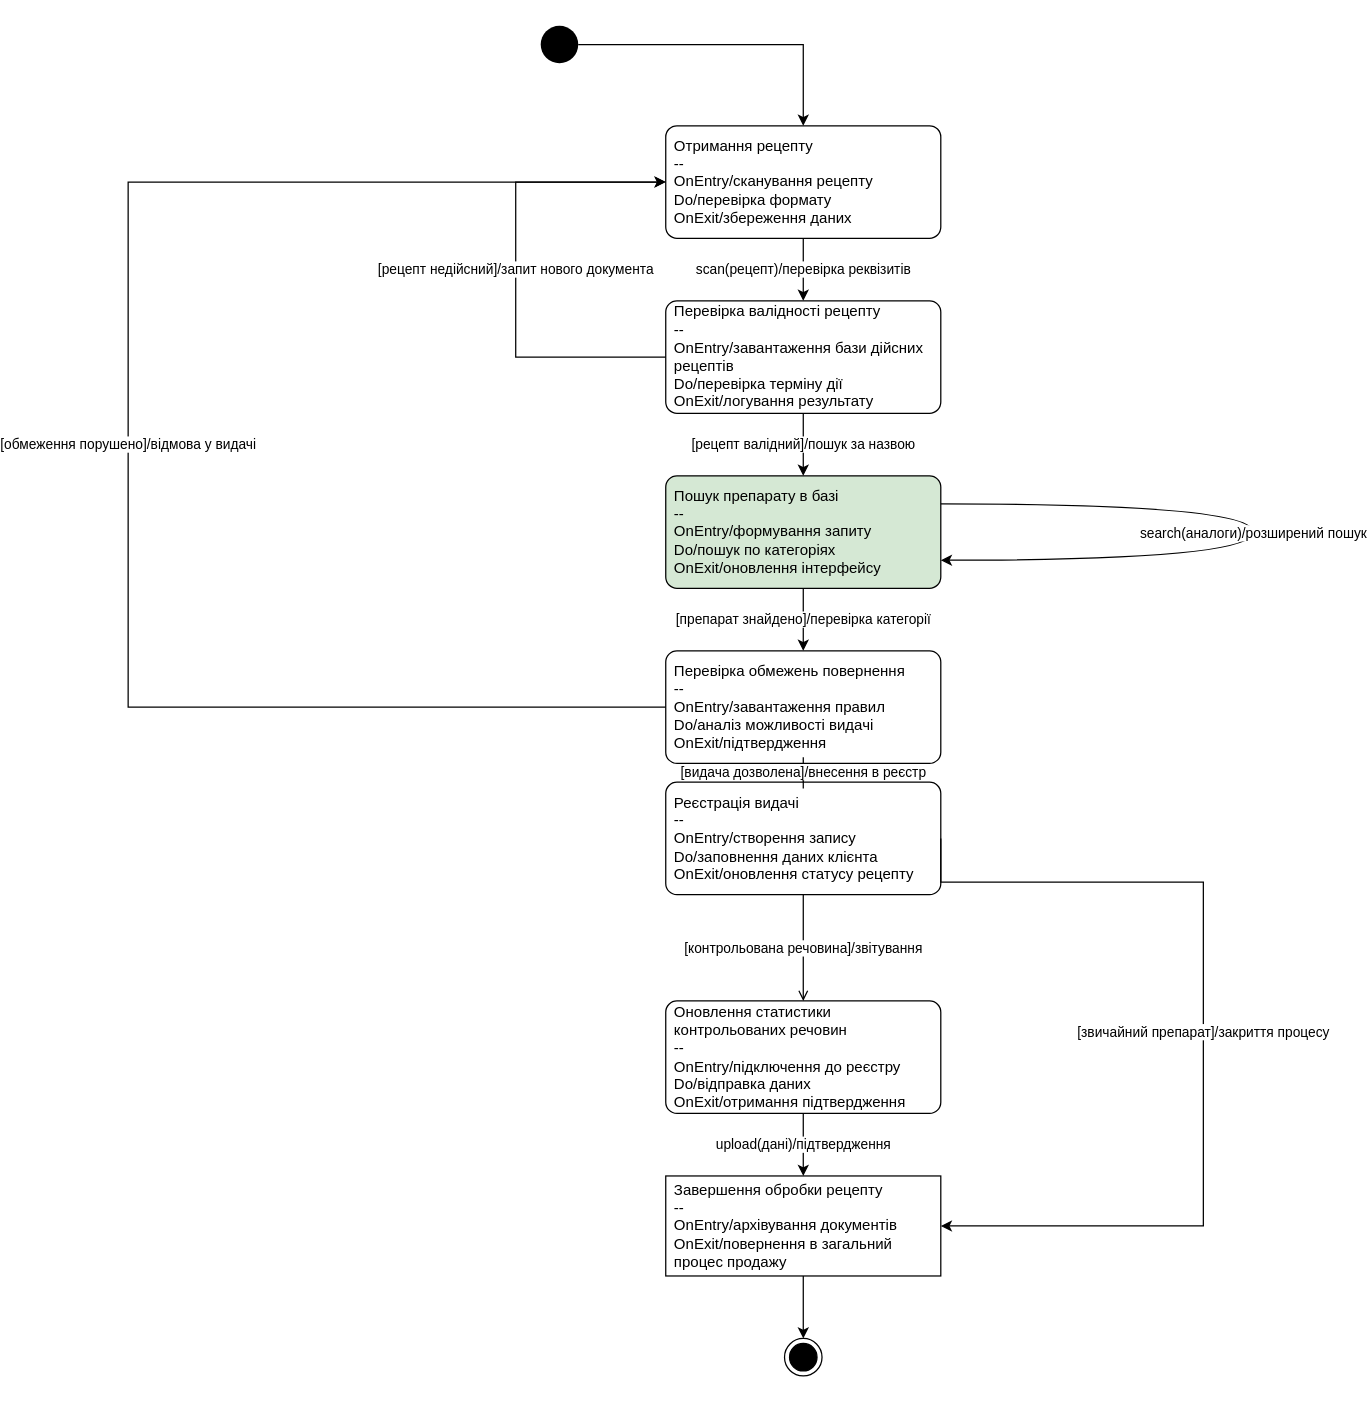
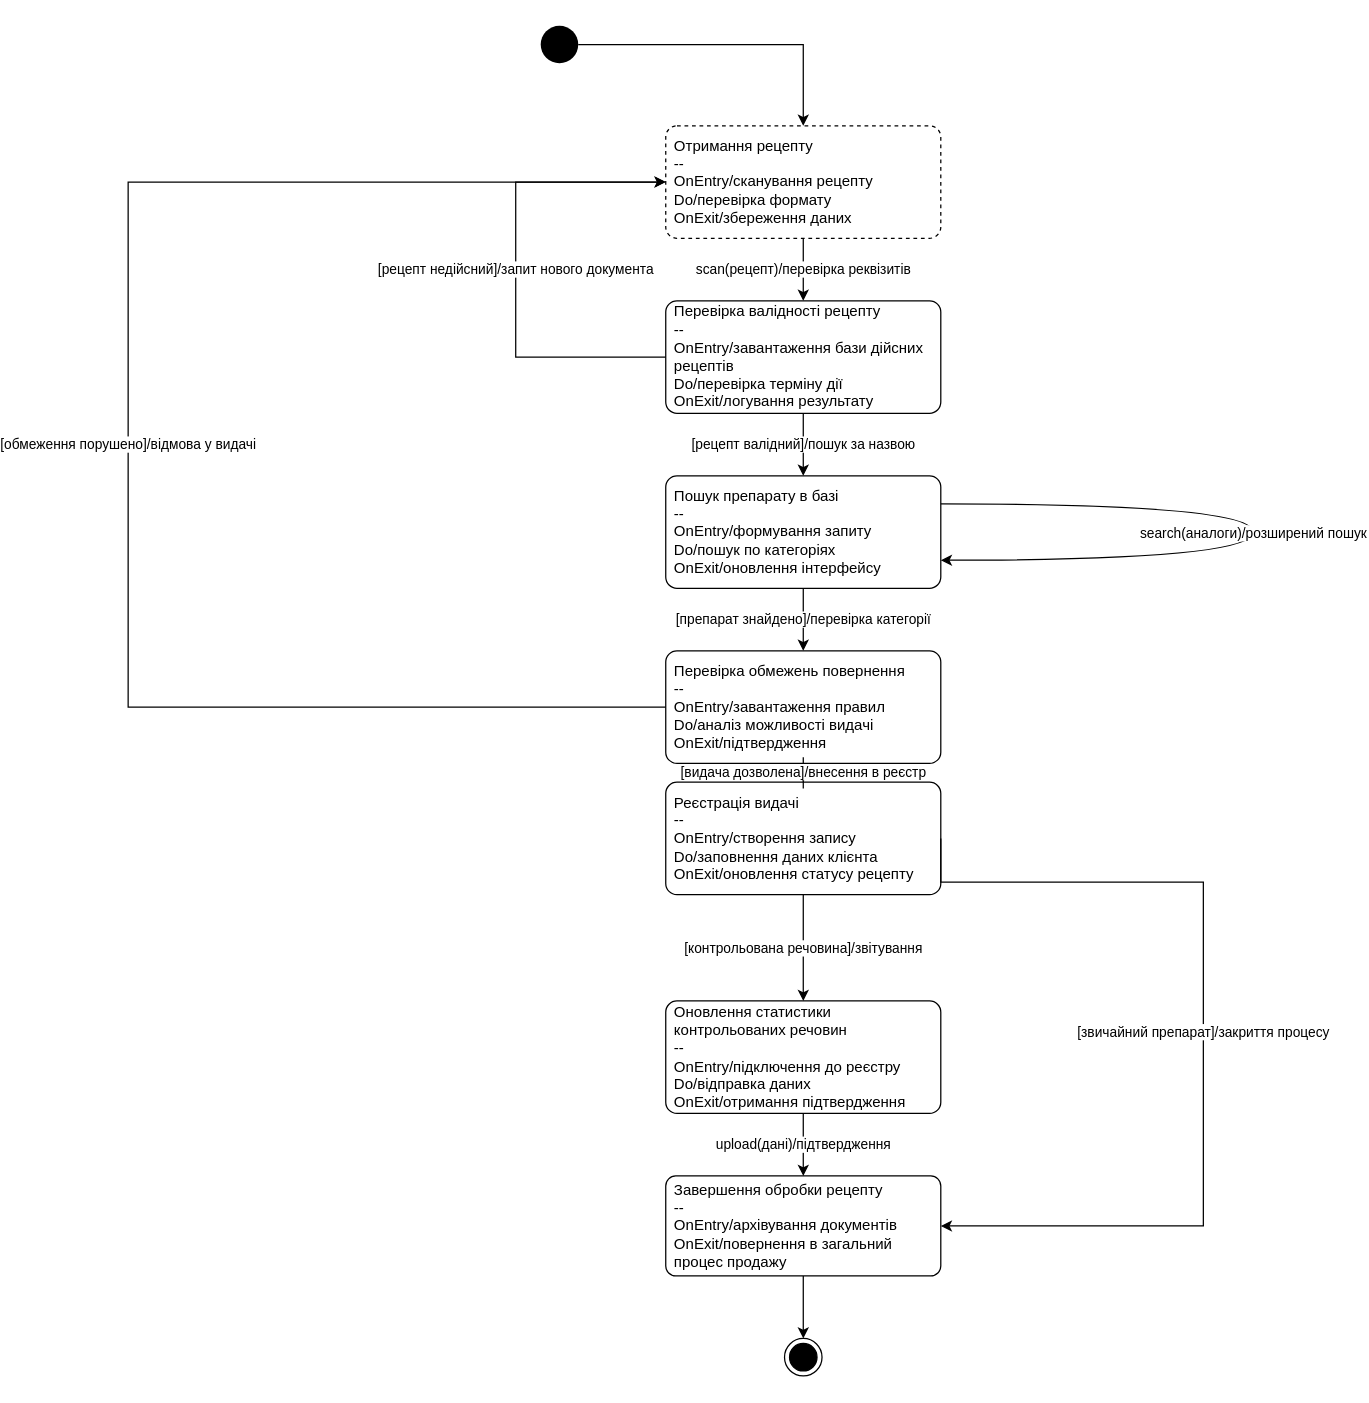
(803, 182) -> (803, 182)
(803, 532) -> (803, 532)
(803, 993) -> (803, 991)
(803, 1226) -> (803, 1226)
